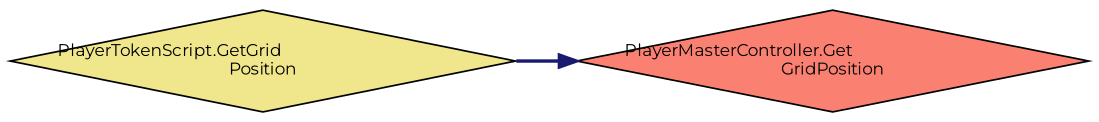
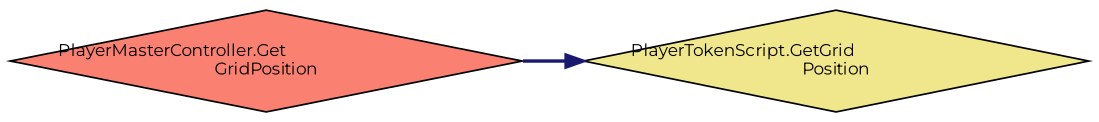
(538, 61) -> (544, 61)
